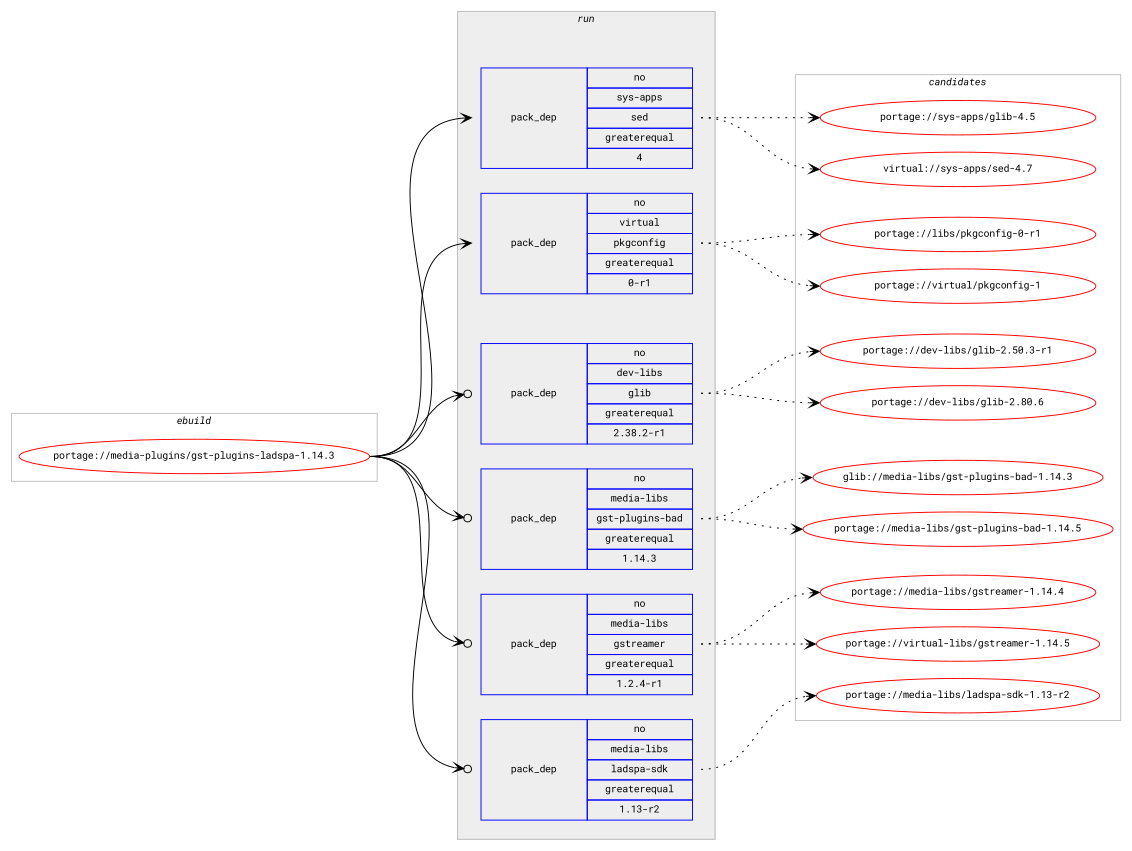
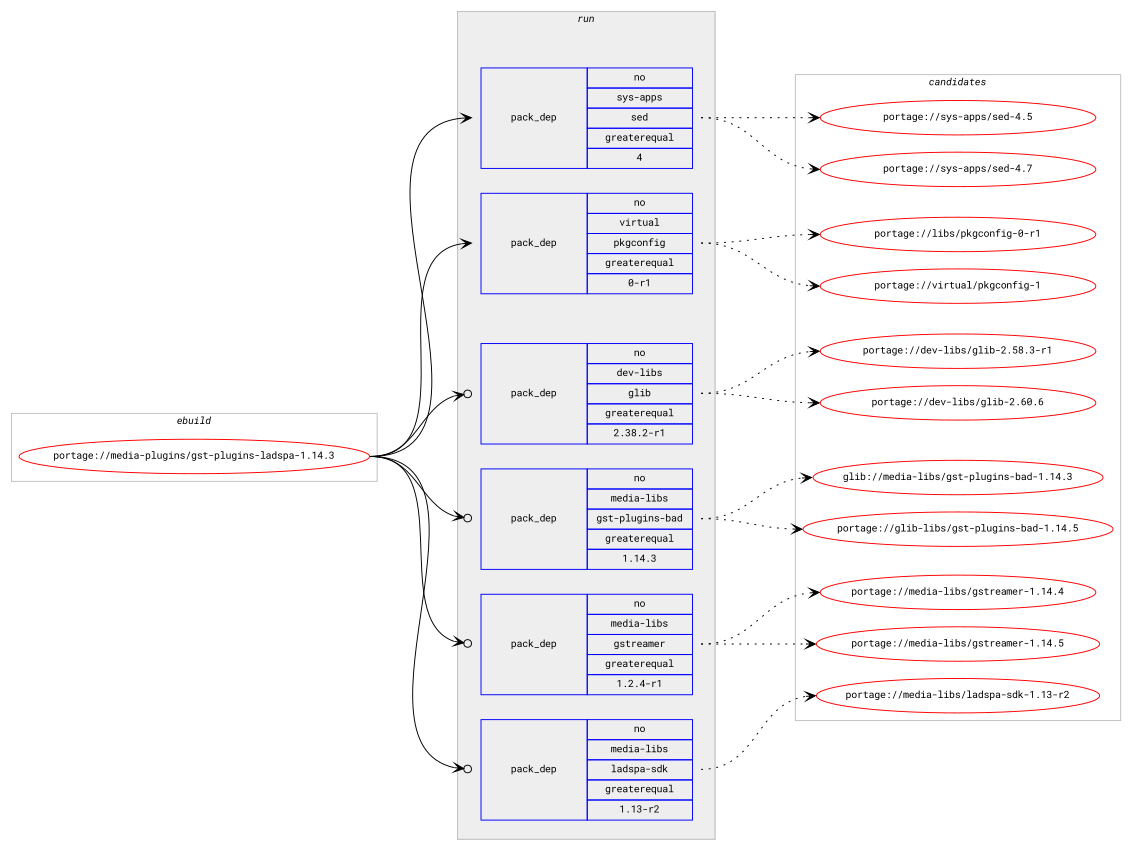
(958, 118) -> (958, 118)
(958, 169) -> (958, 169)
(958, 351) -> (958, 351)
(958, 403) -> (958, 403)
(958, 529) -> (958, 529)
(958, 644) -> (958, 644)
